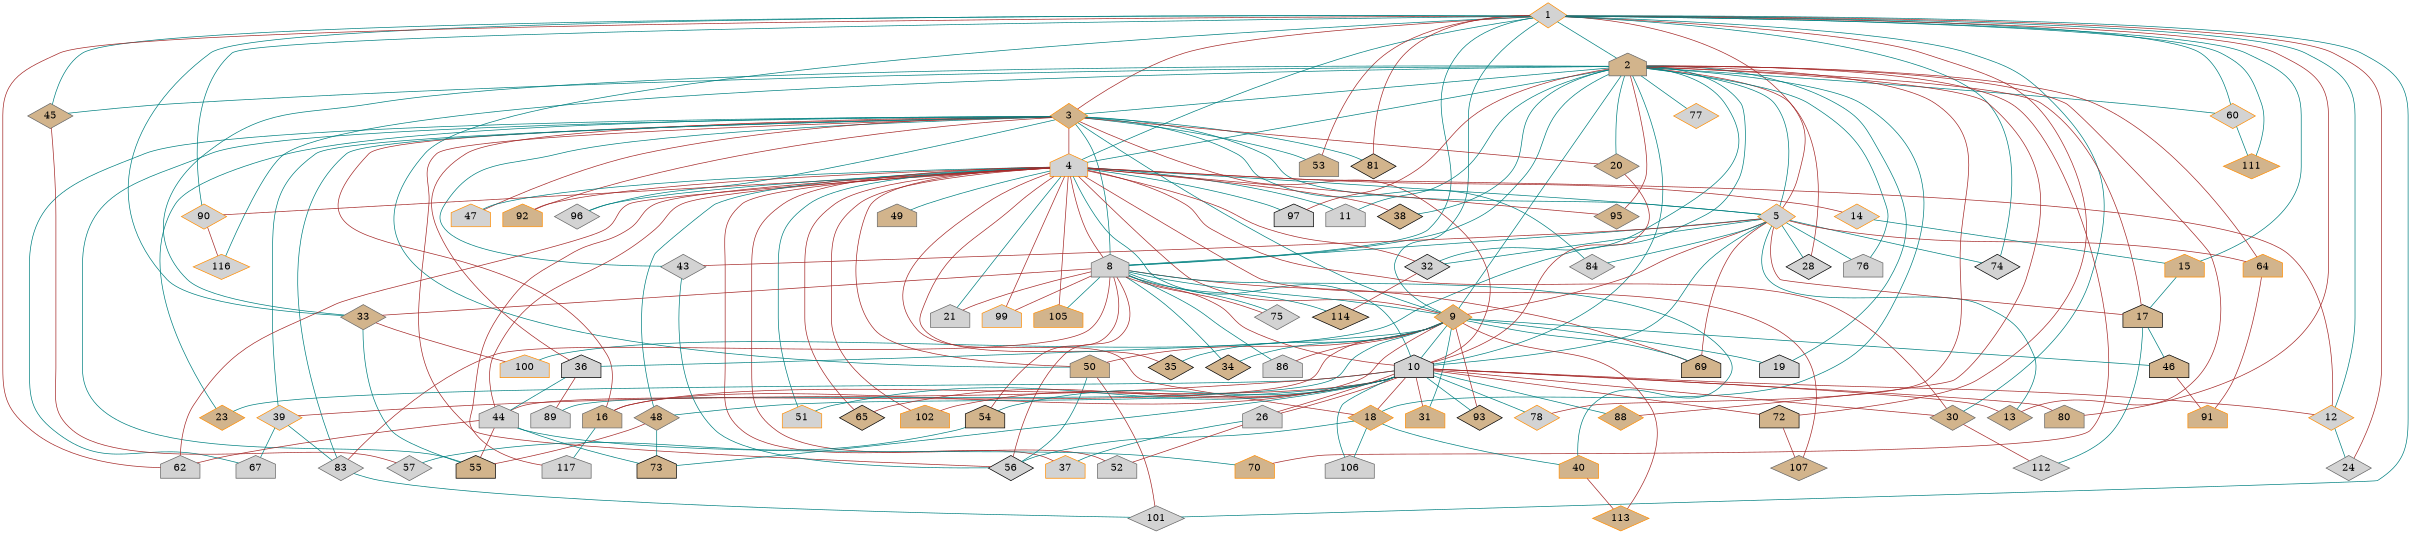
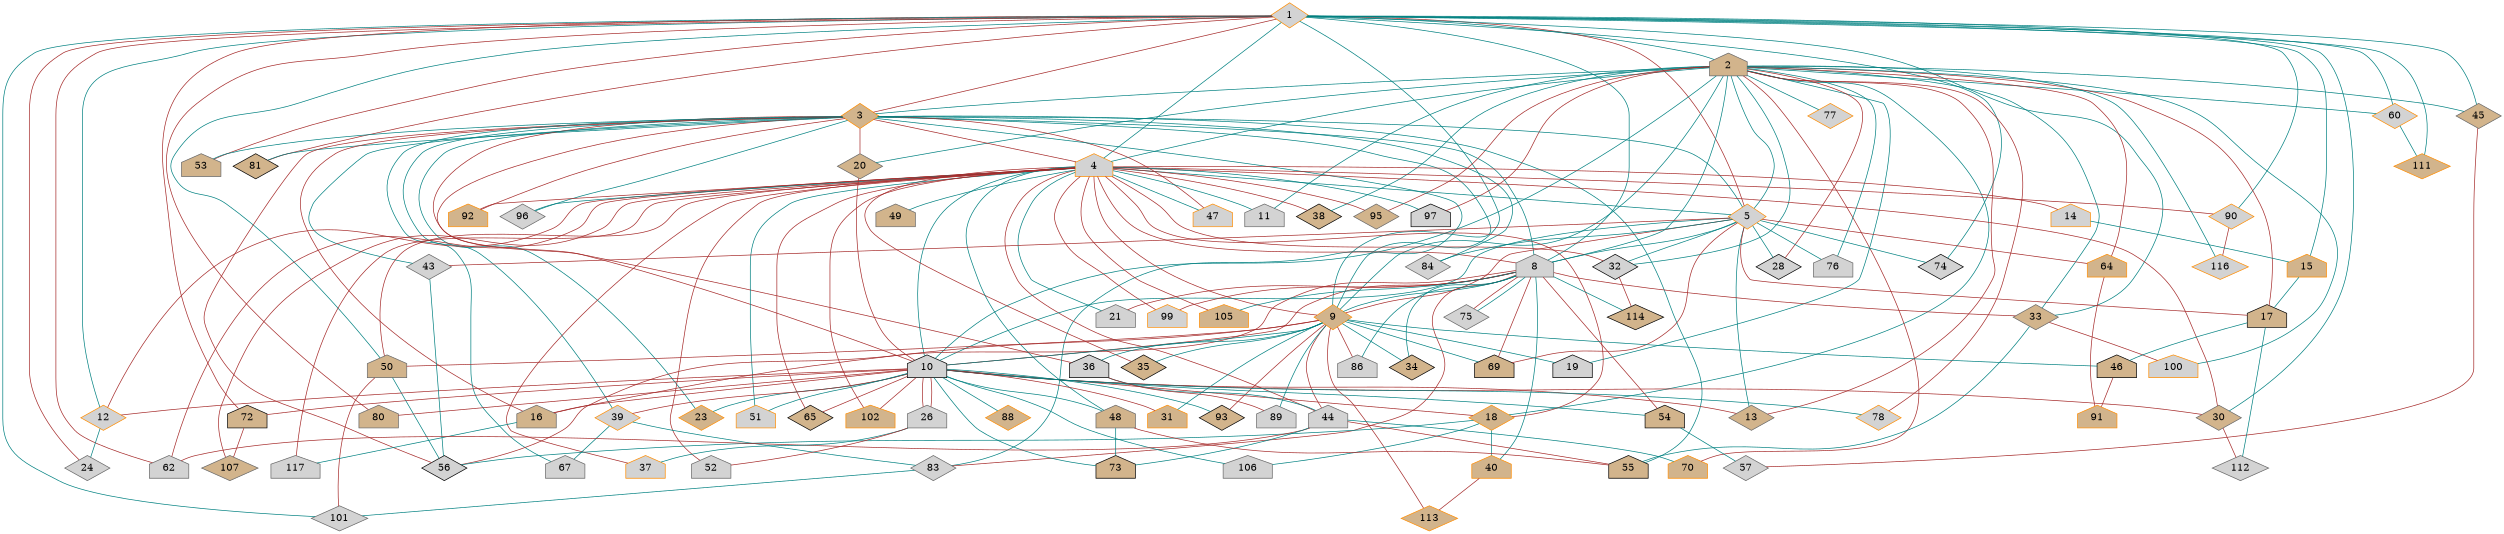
(1857, 217) -> (2071, 217)
(2038, 232) -> none
(657, 418) -> (1116, 418)
